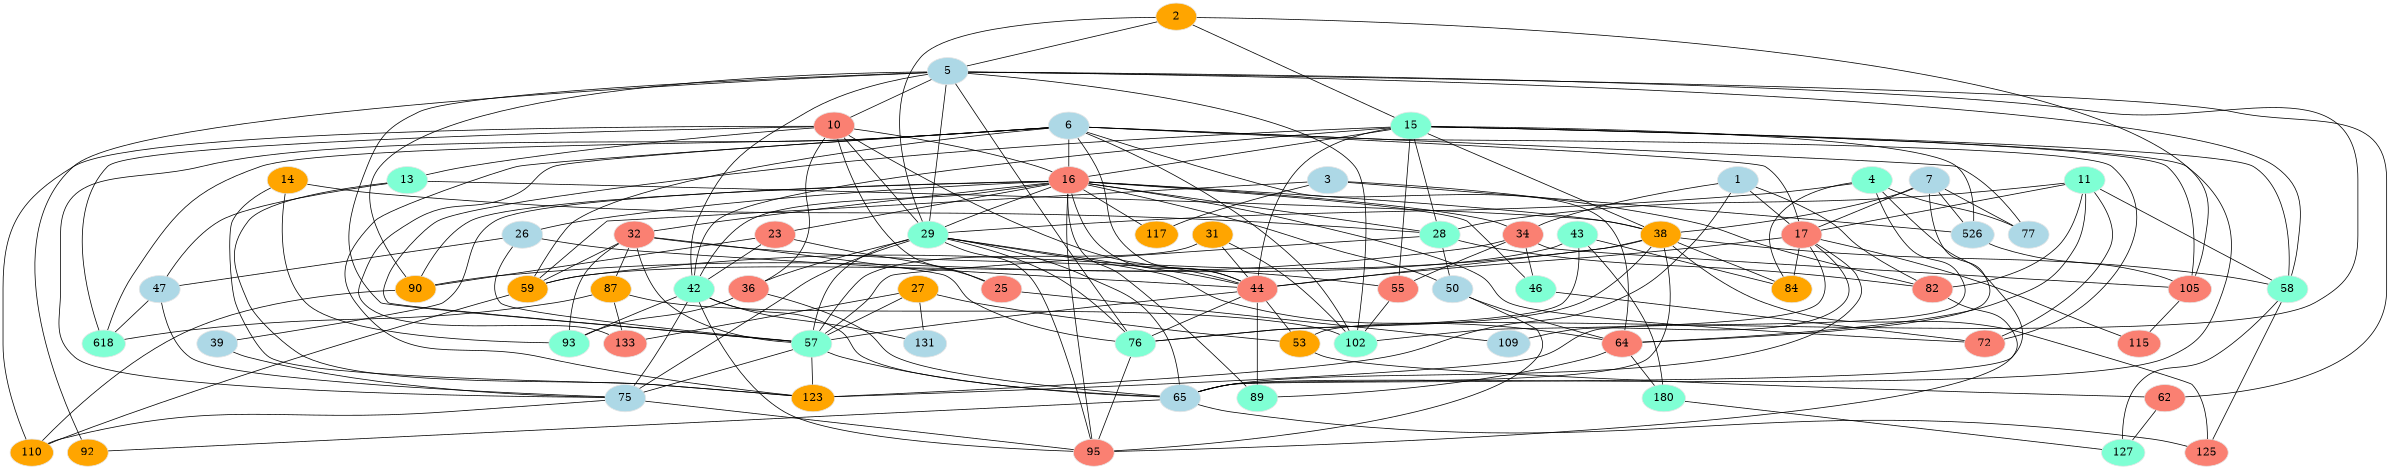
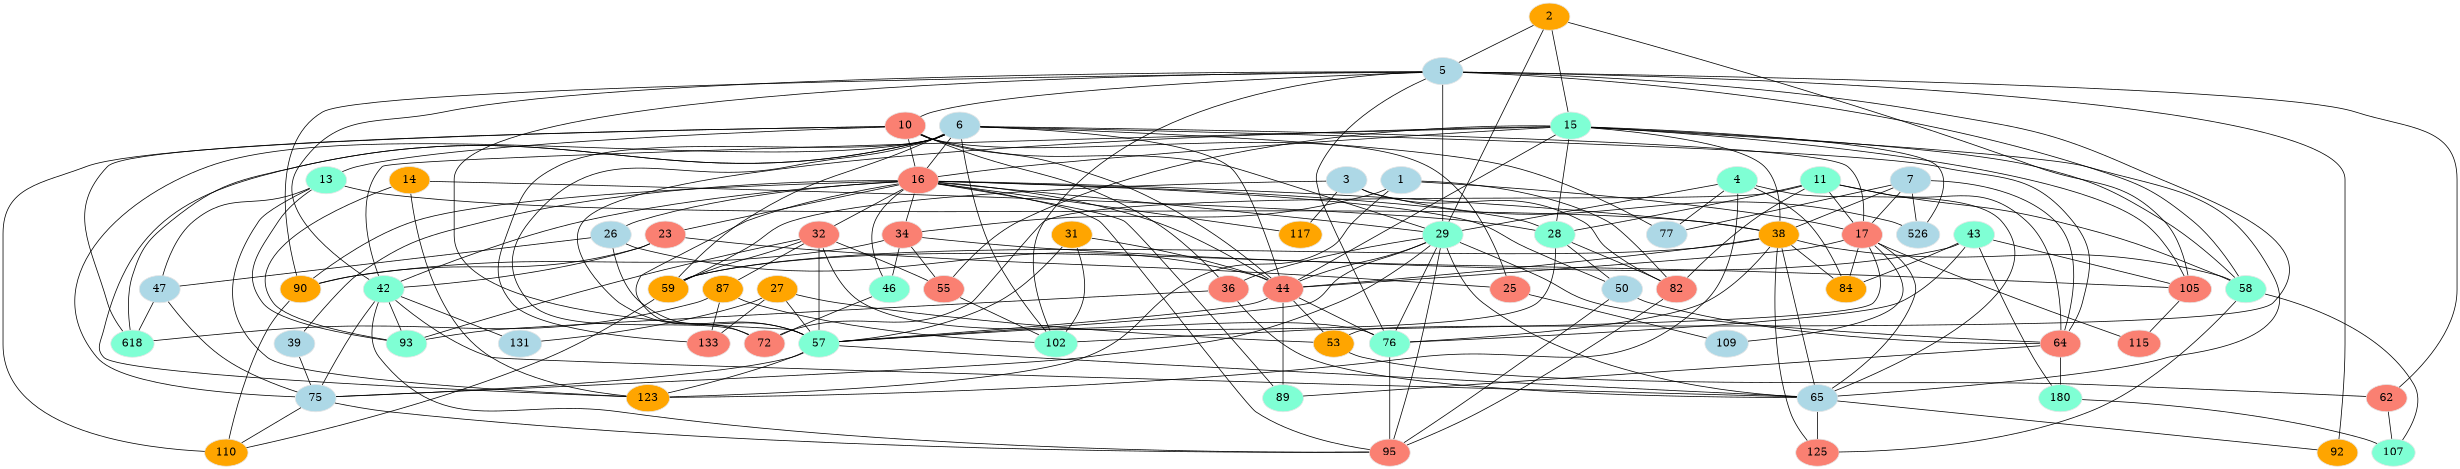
(2081, 263) -> (2082, 262)
none -> (261, 300)
(2123, 453) -> (2393, 453)
